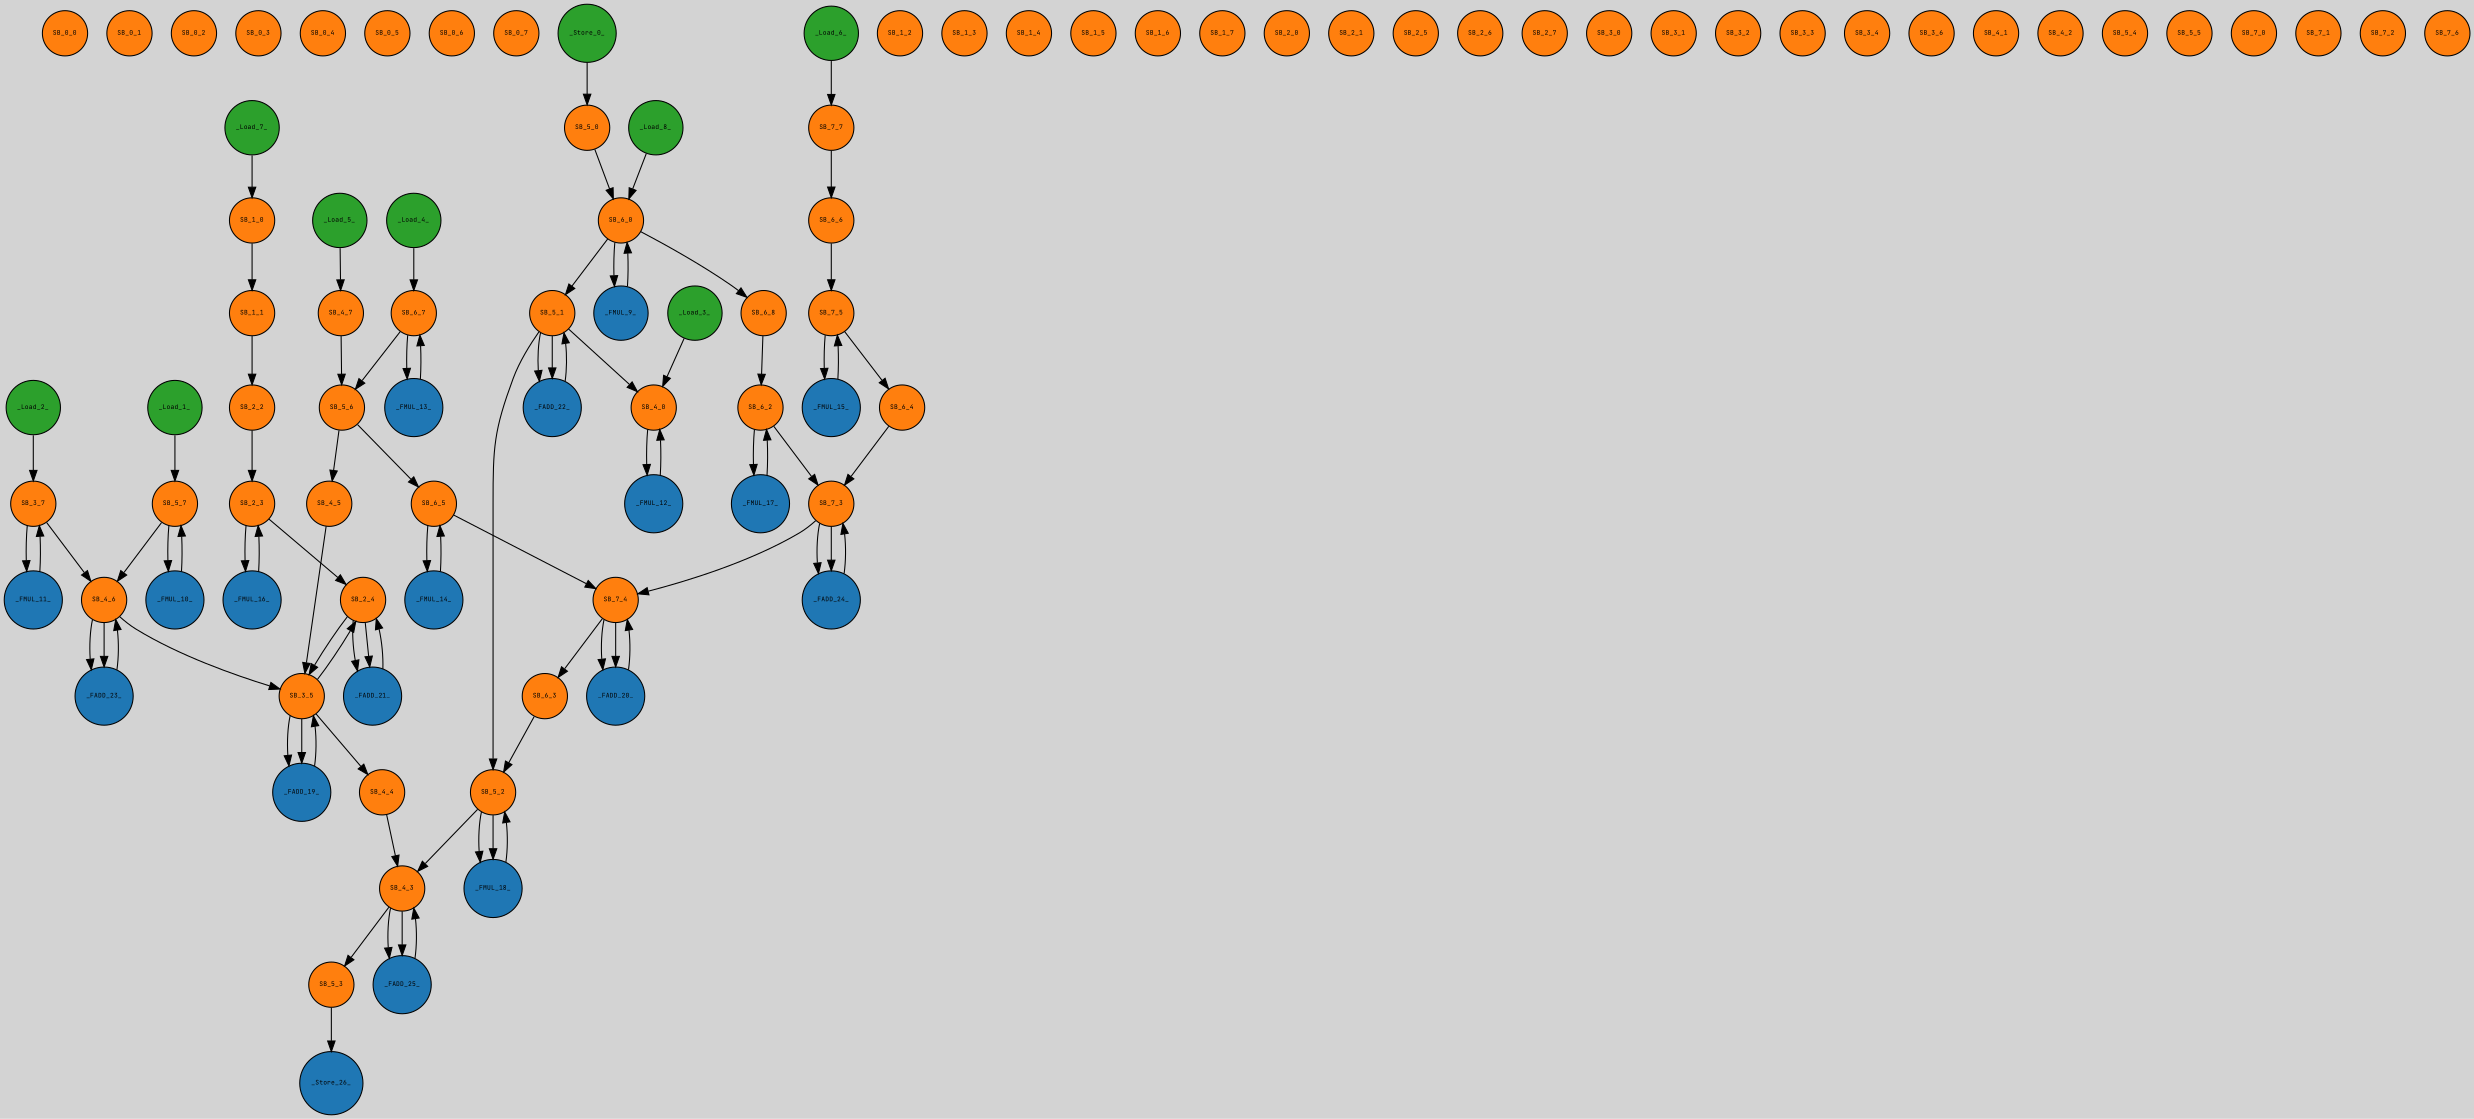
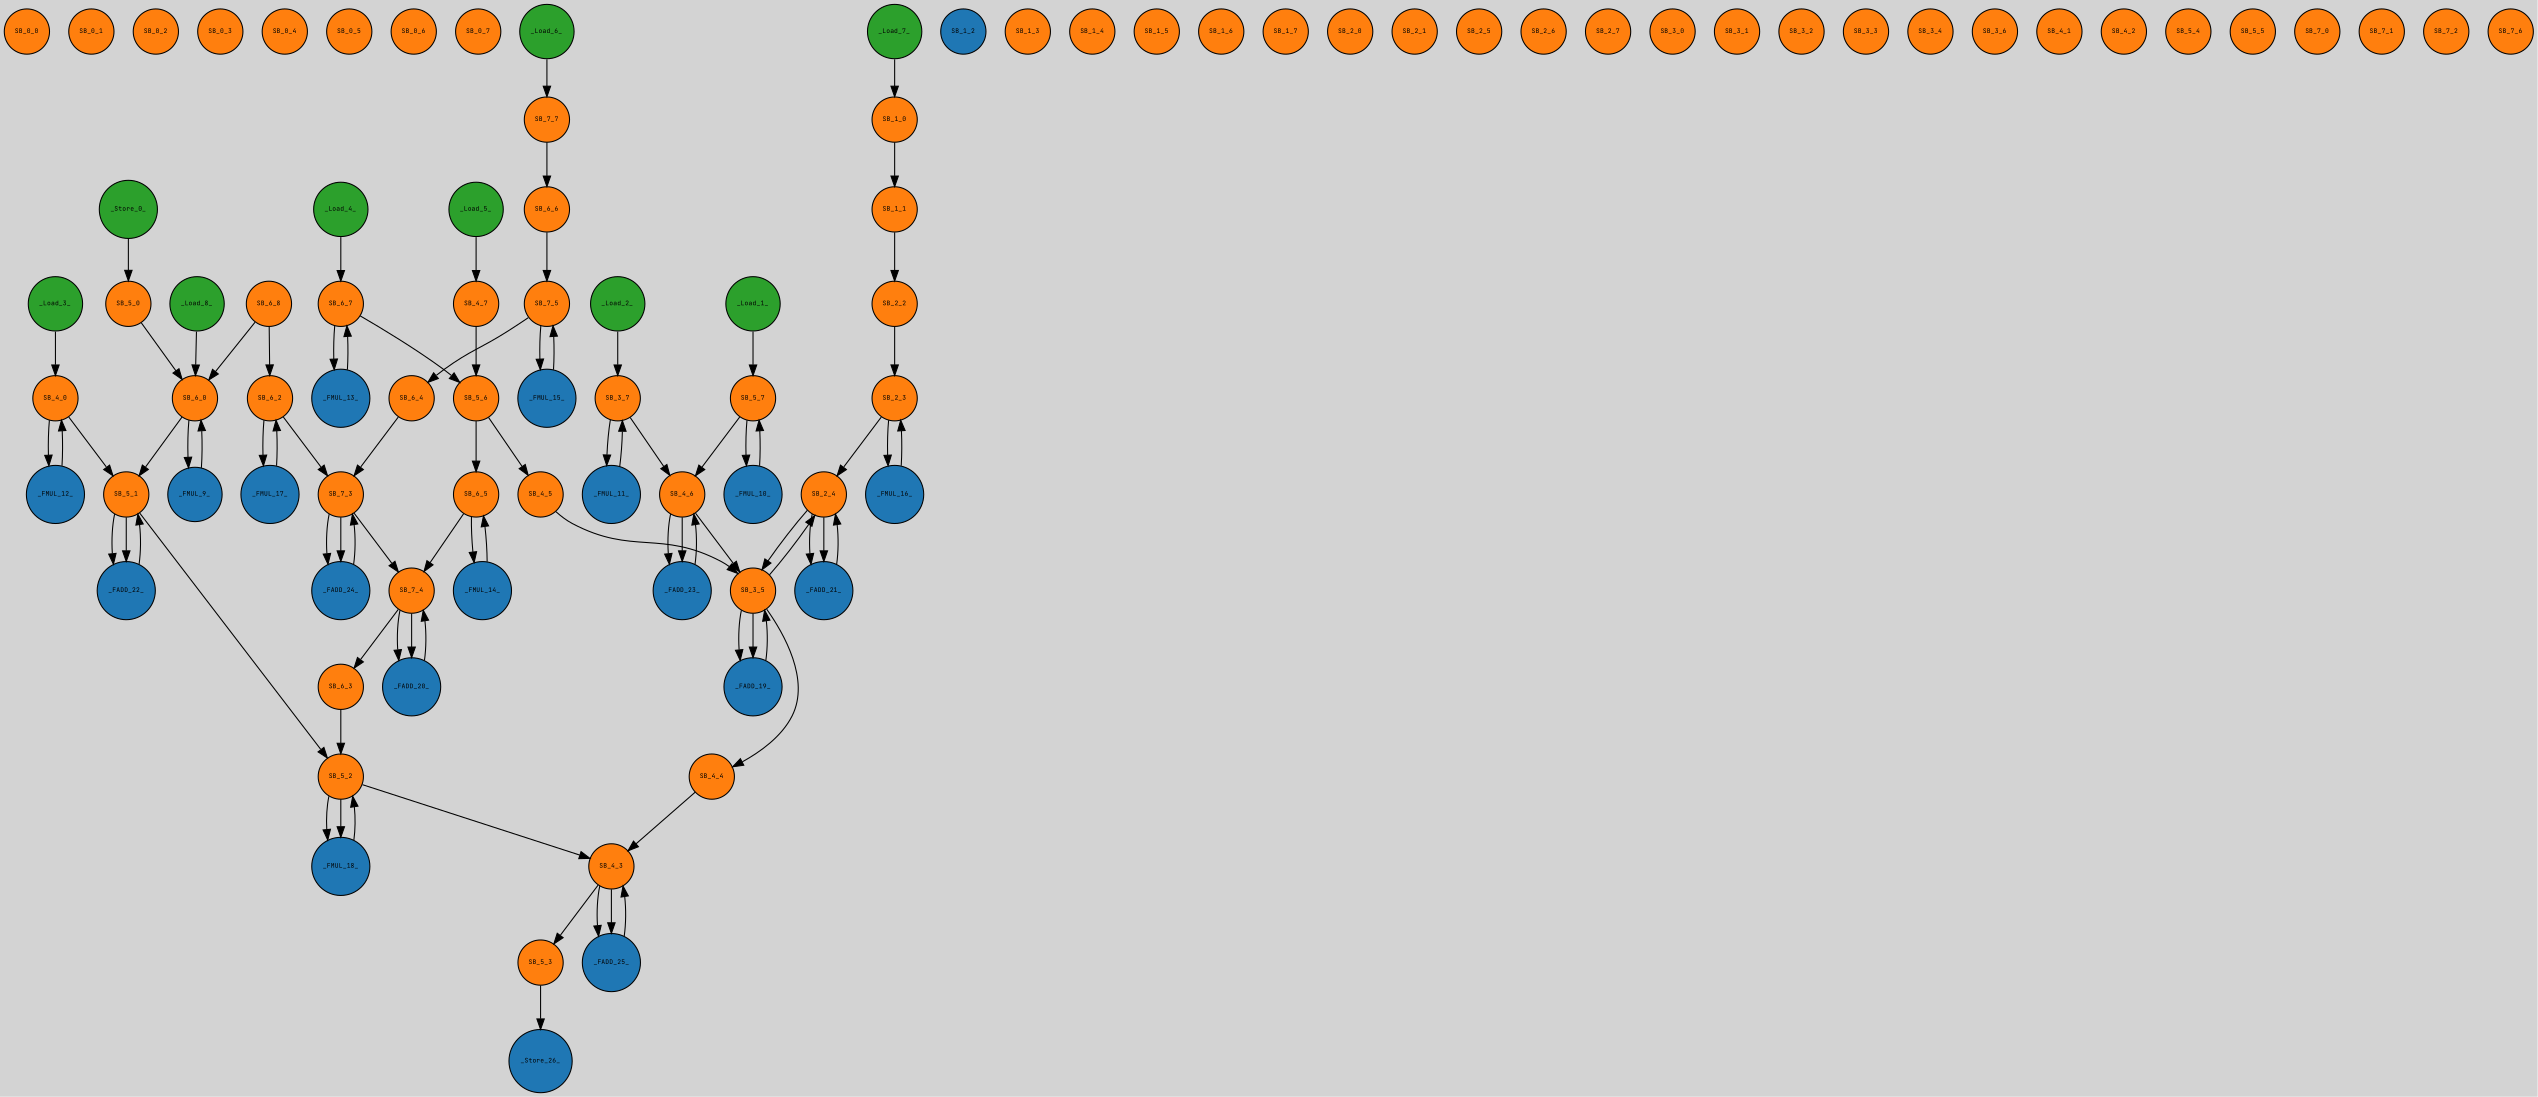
(900, 33) -> (963, 31)
(691, 260) -> (235, 347)
(599, 357) -> (88, 442)
